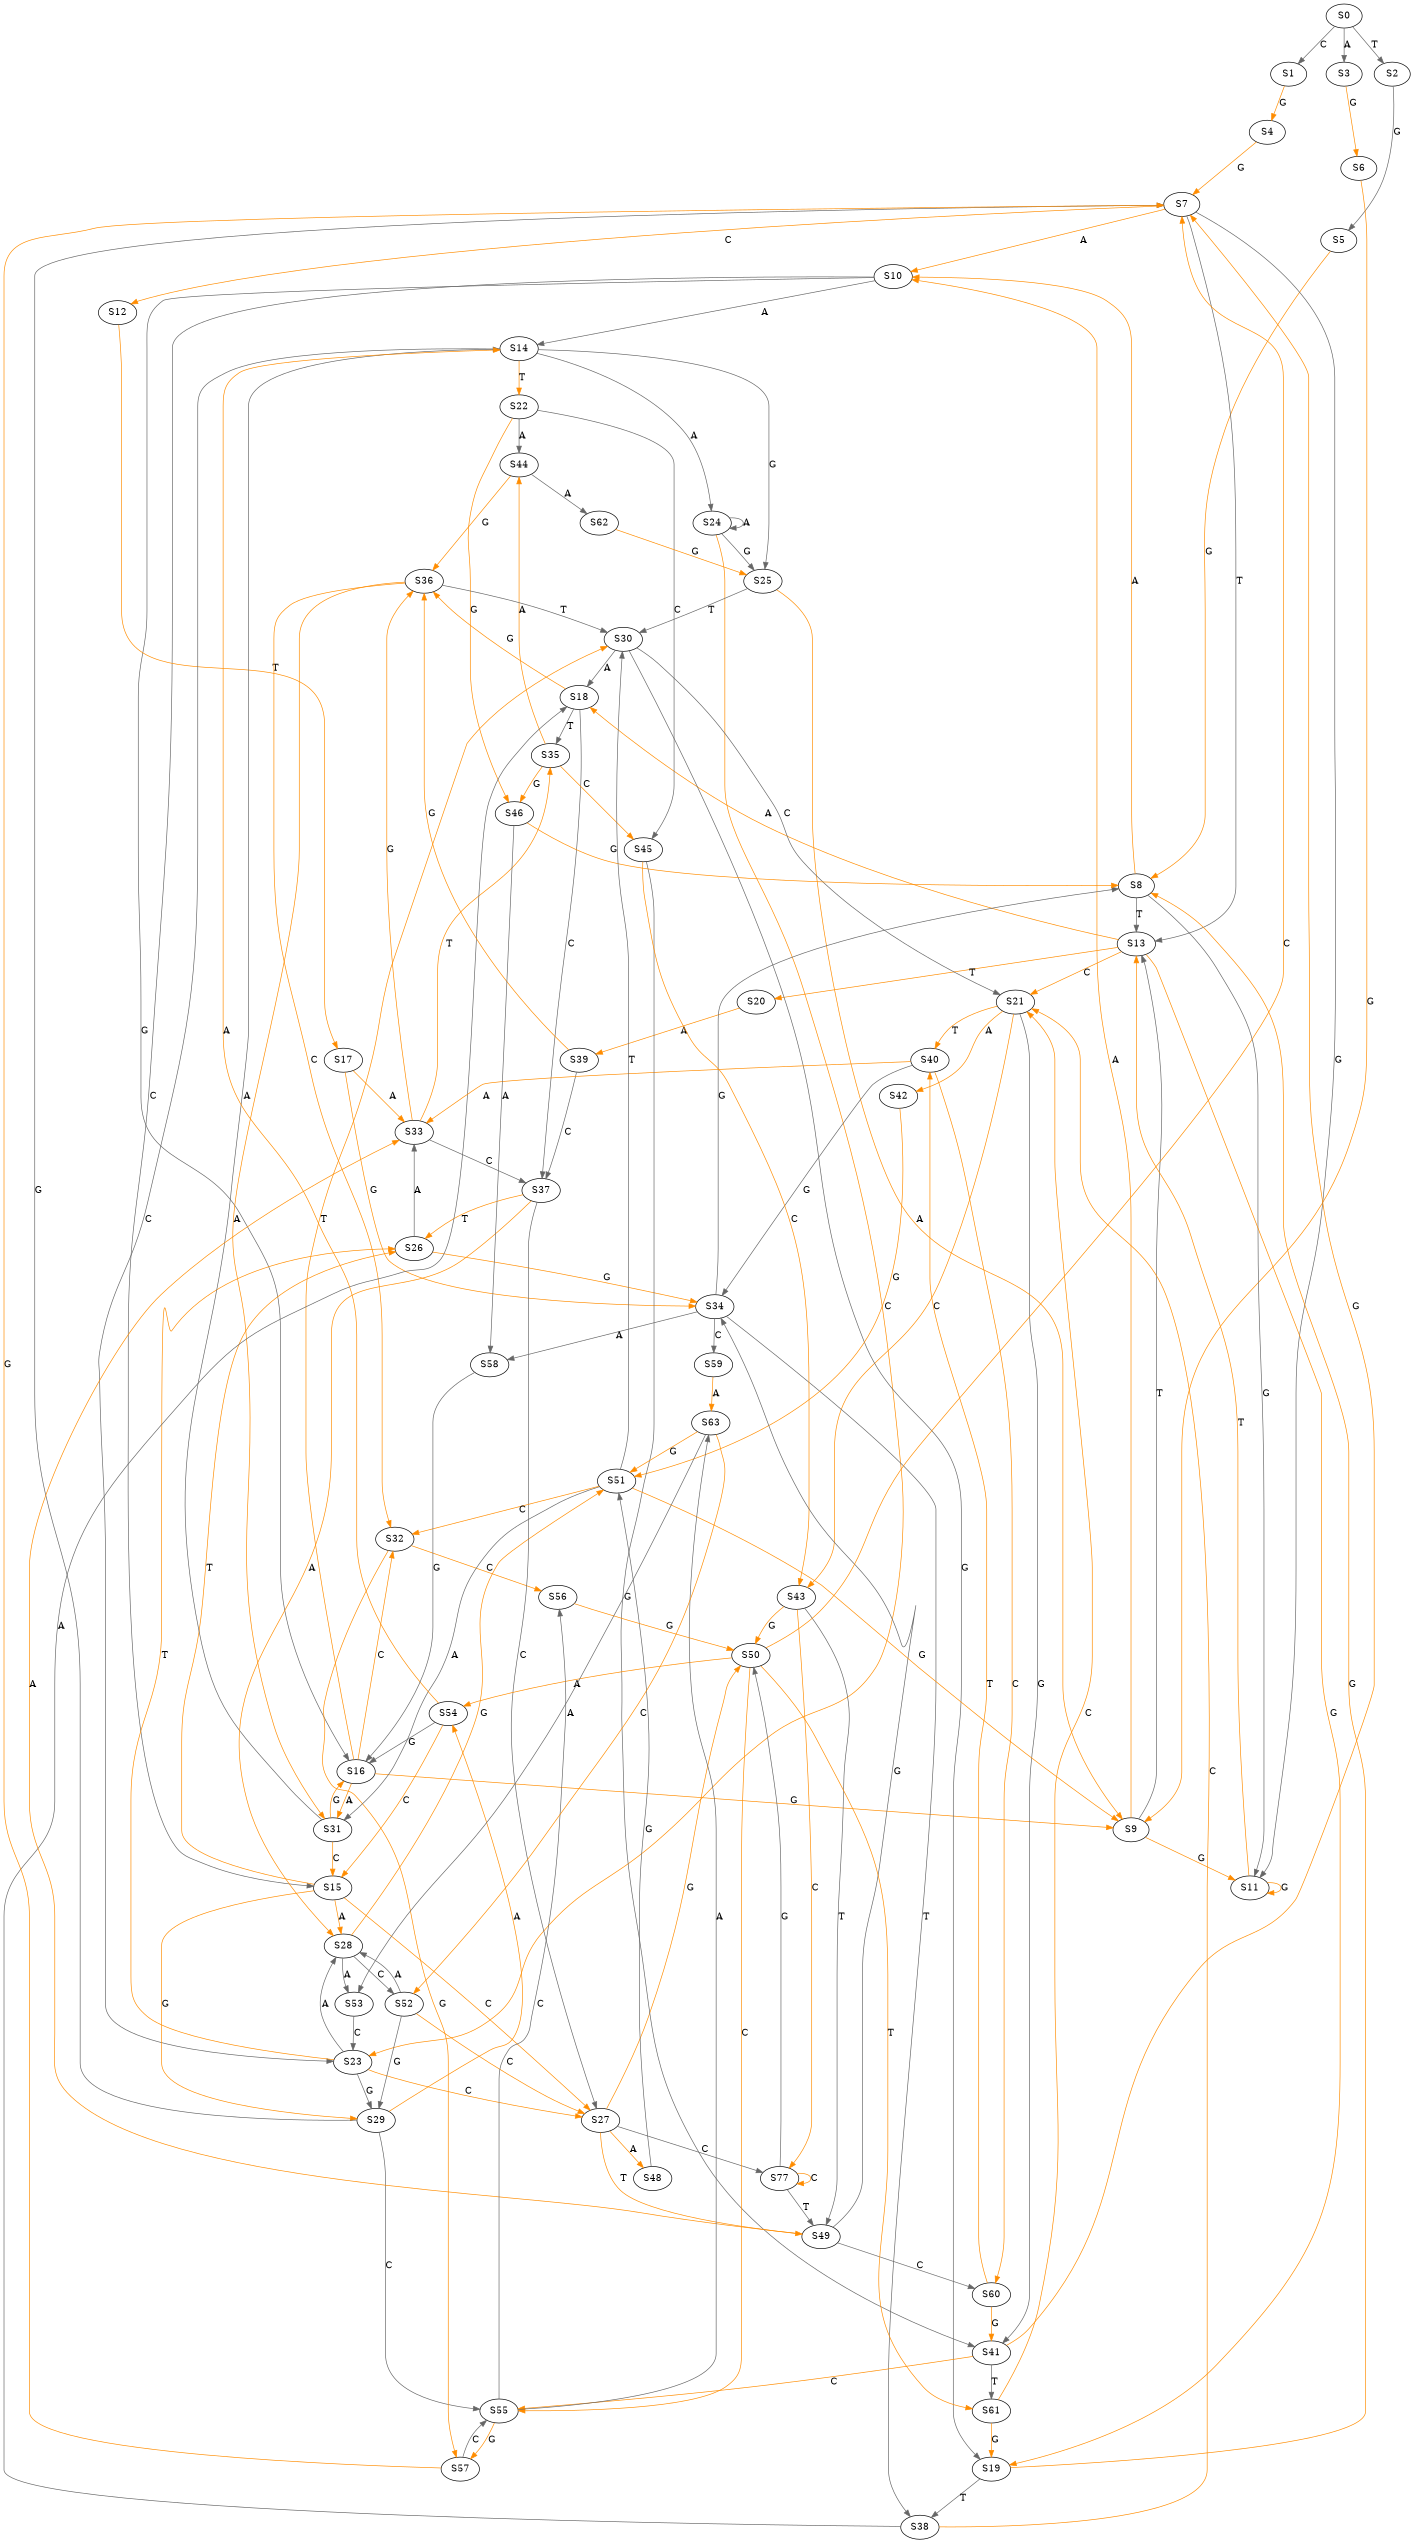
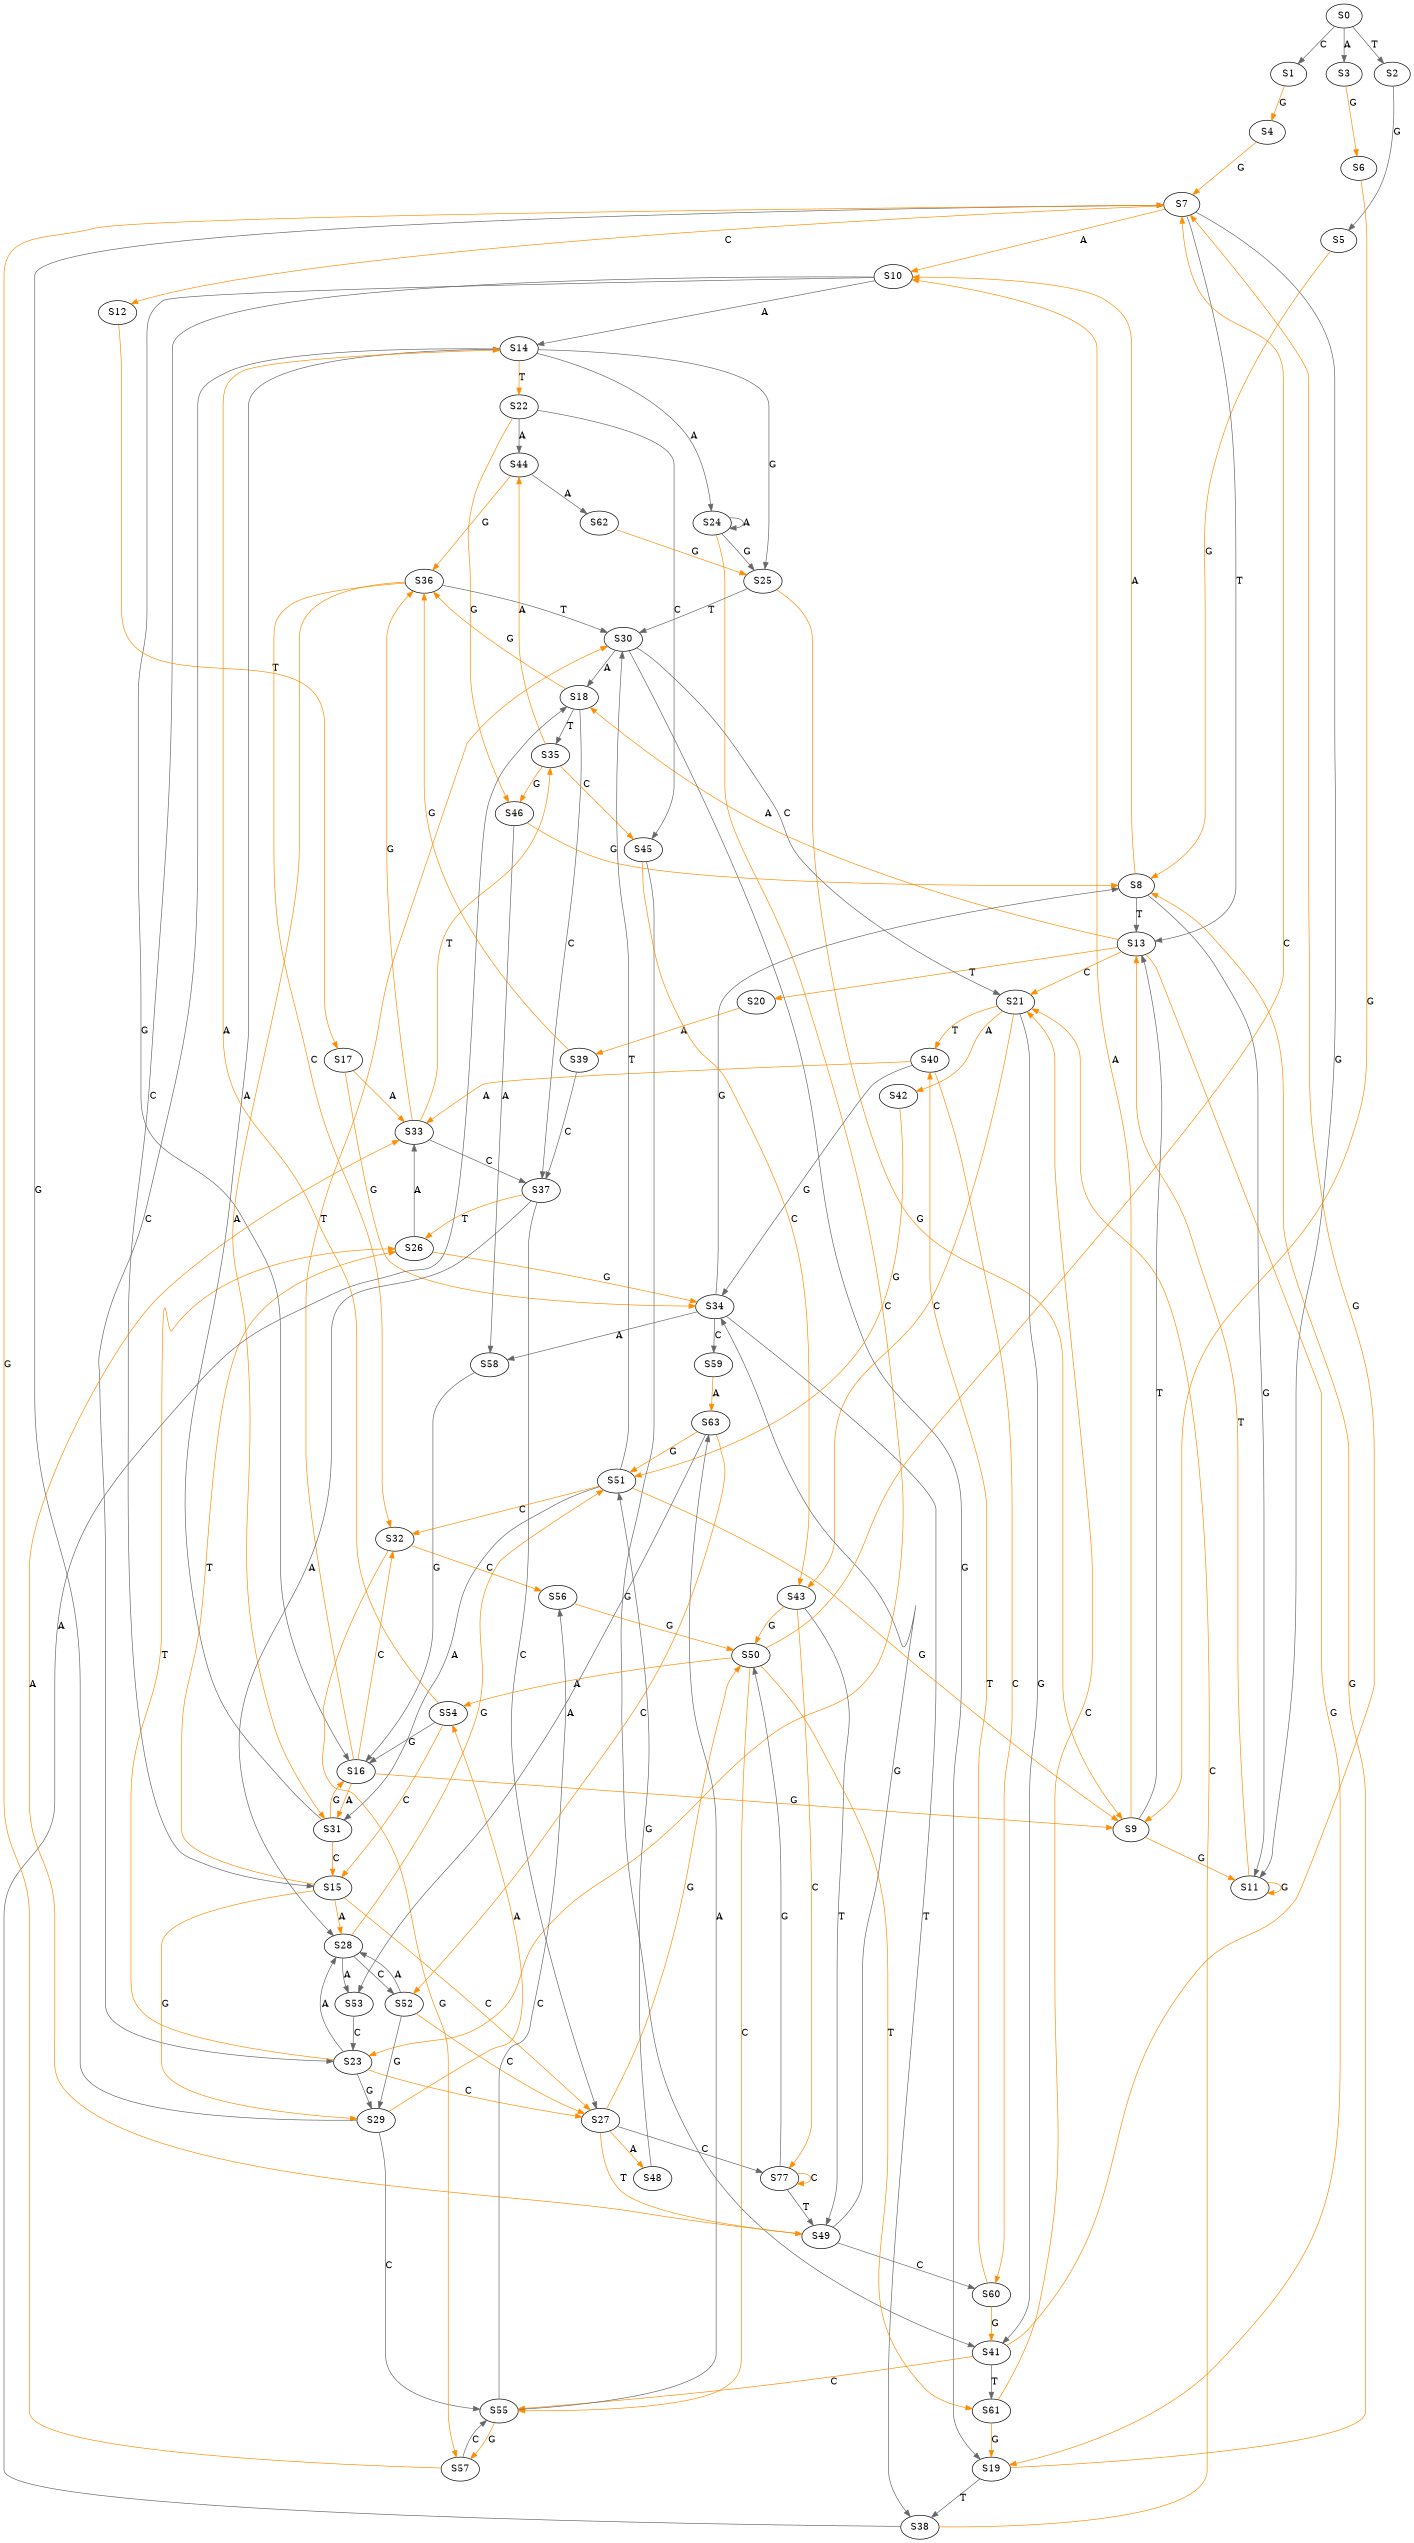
(920, 1220) -> (921, 1220)
(320, 1526) -> (320, 1526)
